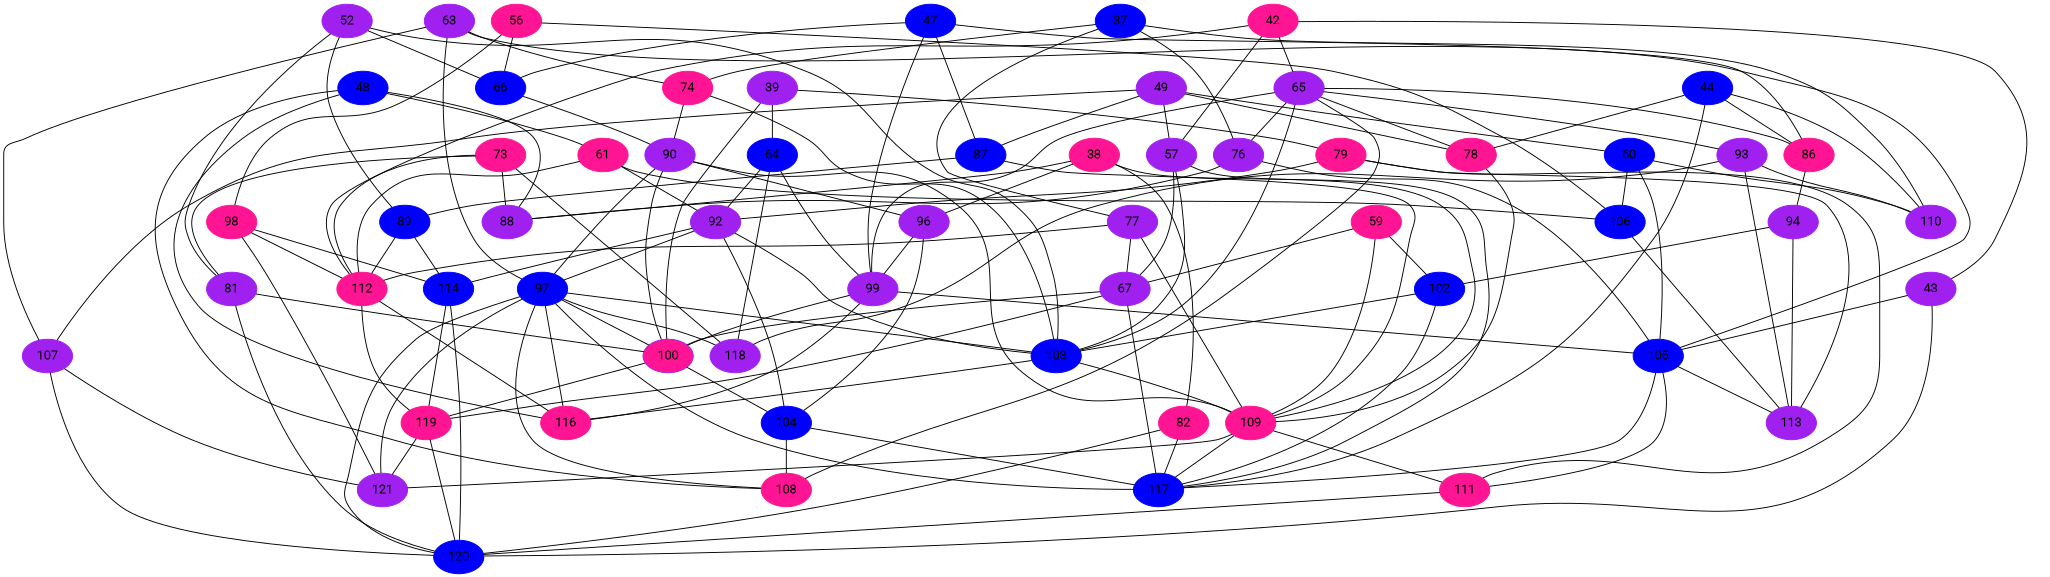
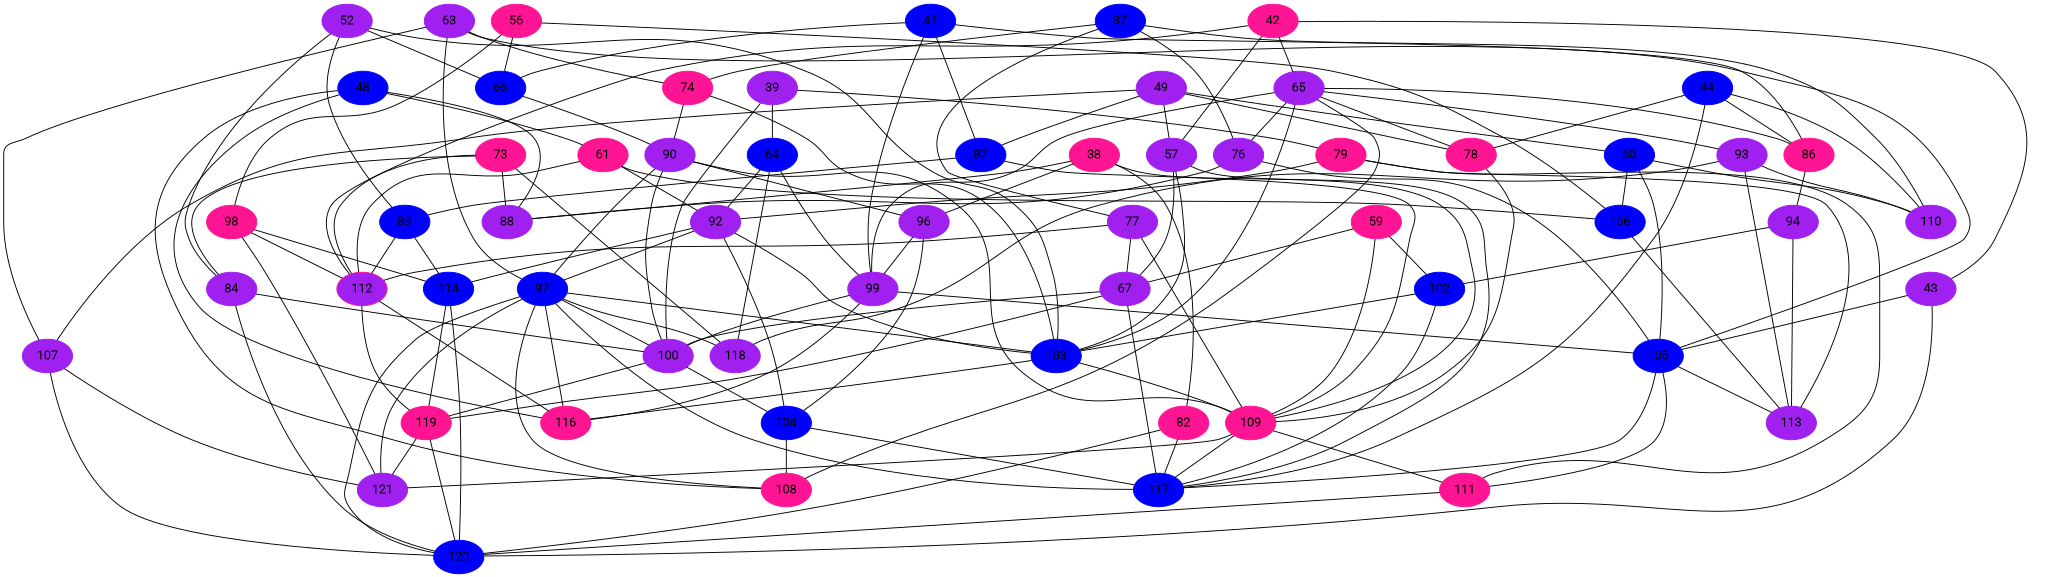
(232, 289) -> (232, 289)
(362, 289) -> (362, 289)
(668, 356) -> (668, 356)
